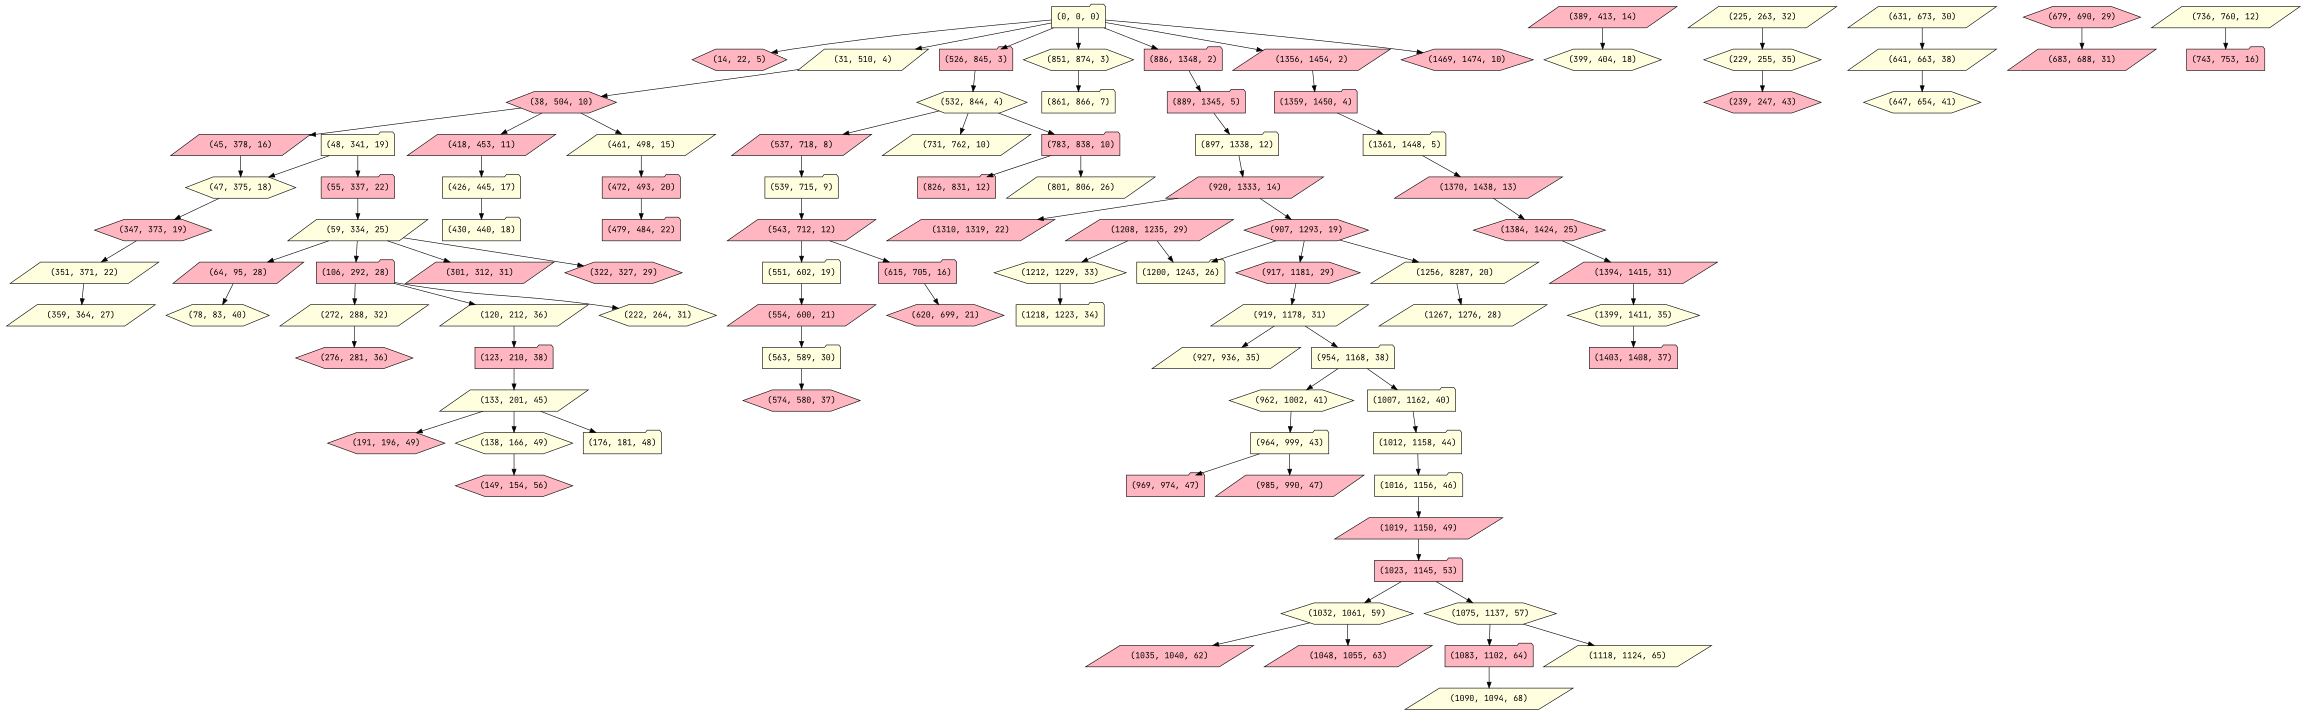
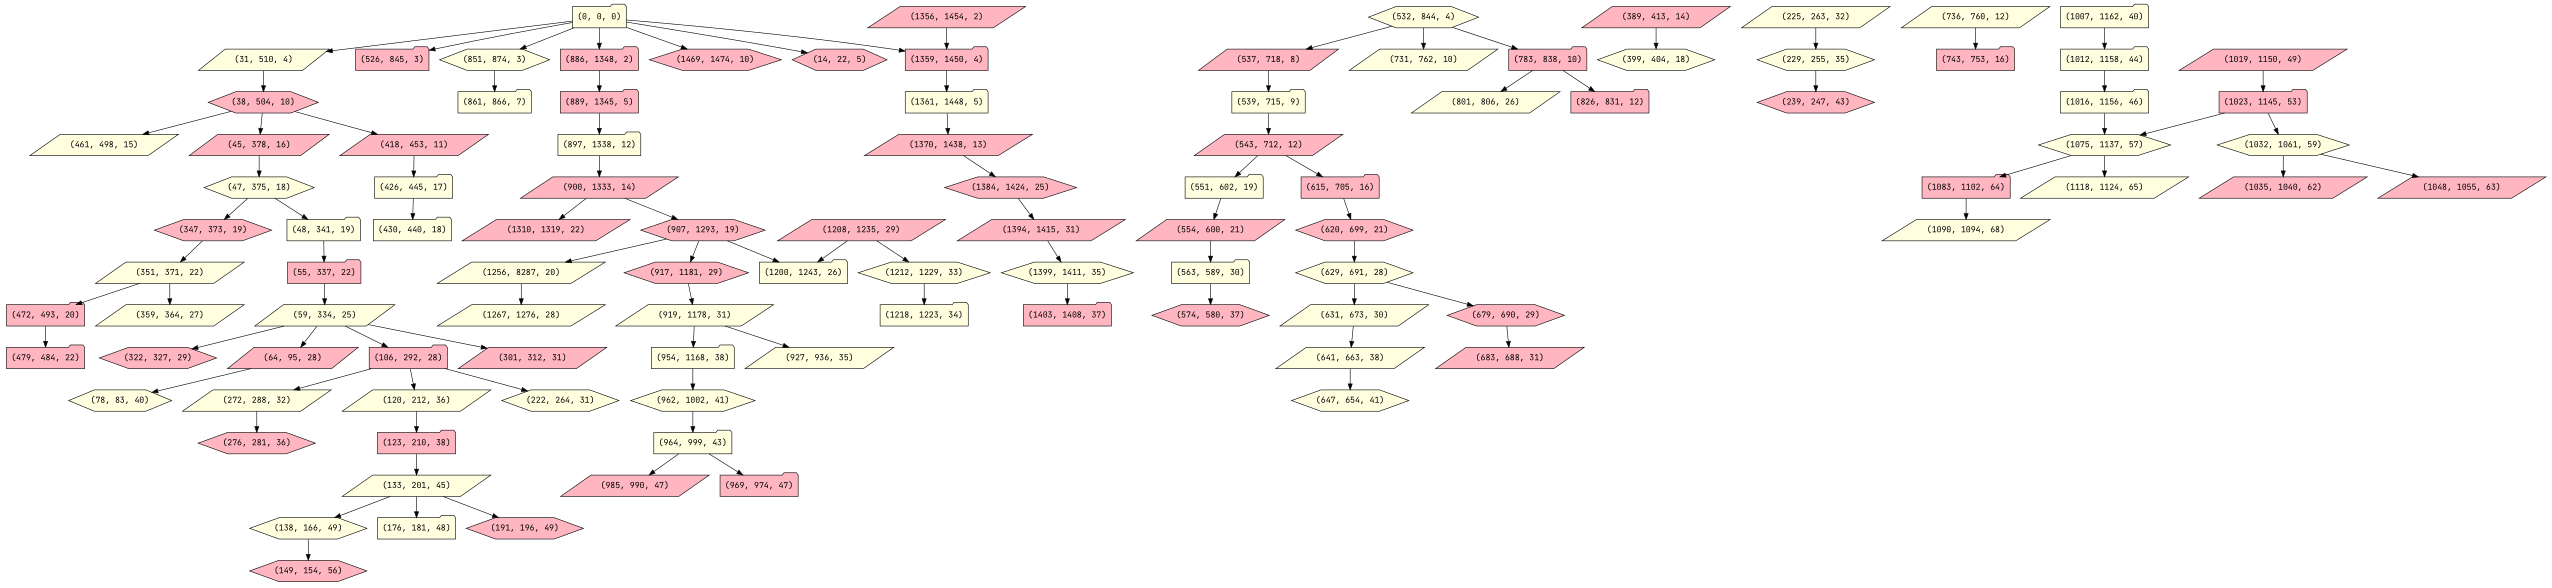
(1181, 36) -> (763, 33)
(974, 78) -> none
(641, 163) -> (111, 293)
(302, 165) -> (289, 207)
(1245, 188) -> (599, 188)
none -> (1354, 273)
(1380, 378) -> none
(1419, 504) -> (2105, 121)
